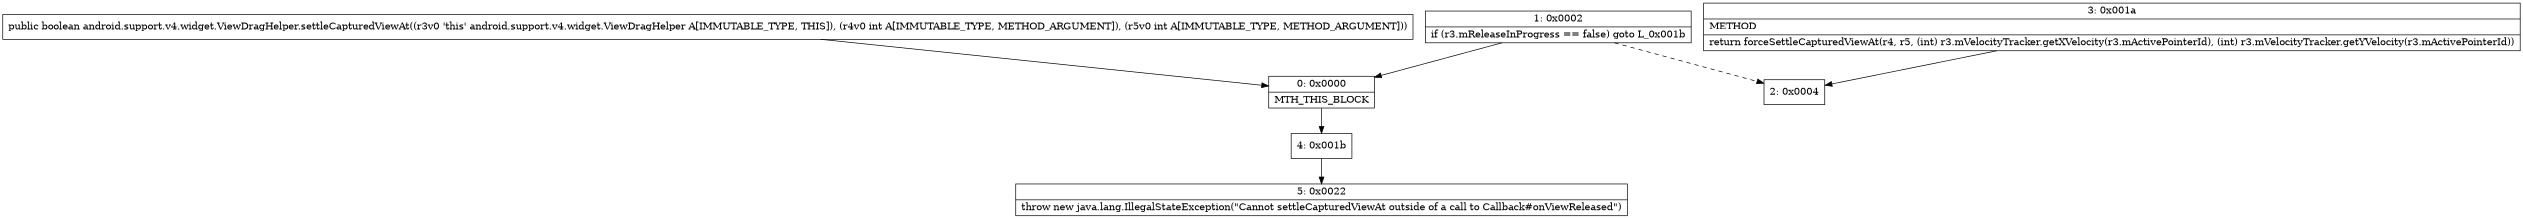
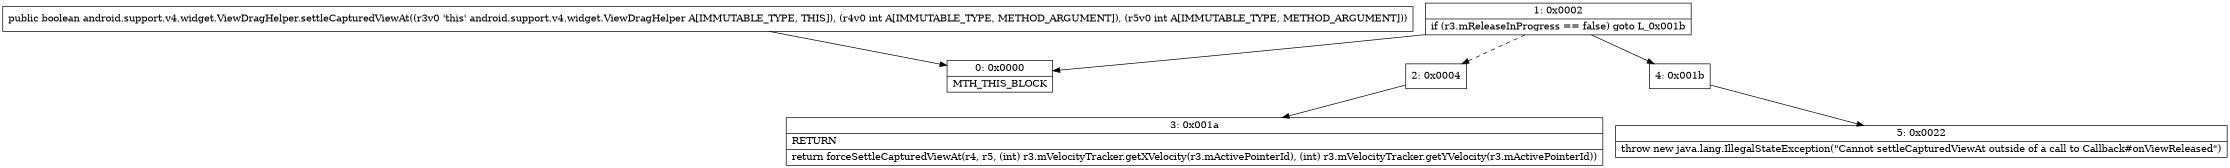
(1733, 27) -> (814, 141)
(1914, 67) -> (1347, 100)
(1322, 117) -> (1620, 48)
